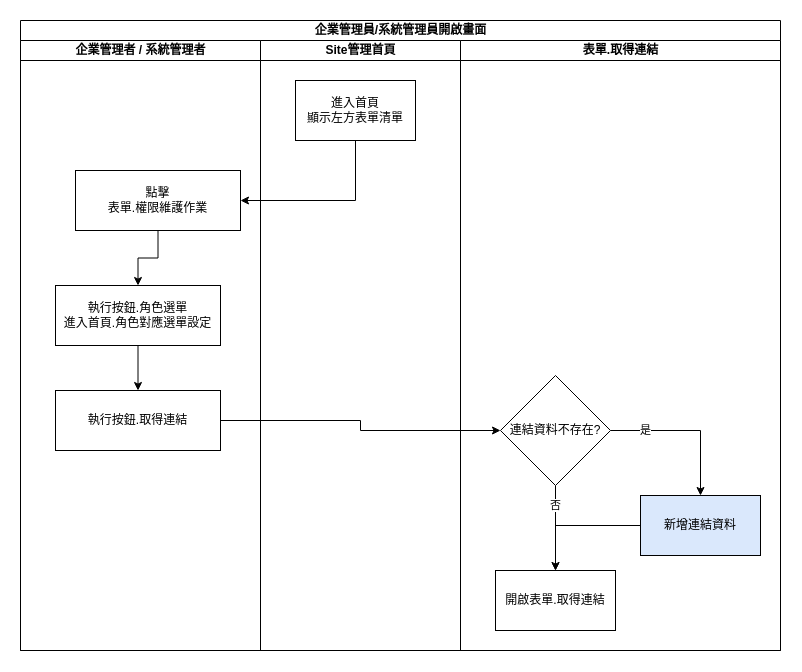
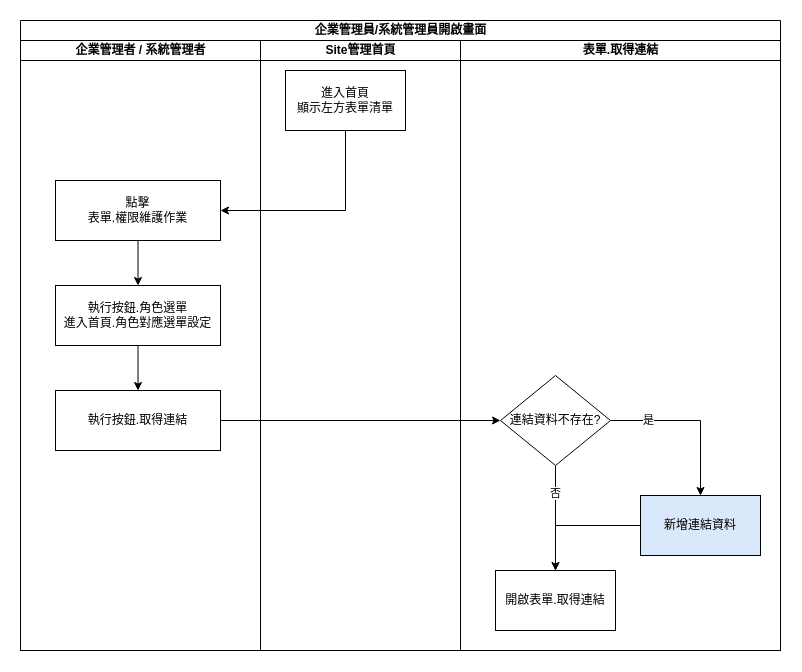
(356, 111) -> (346, 101)
(158, 201) -> (138, 211)
(556, 431) -> (556, 421)
